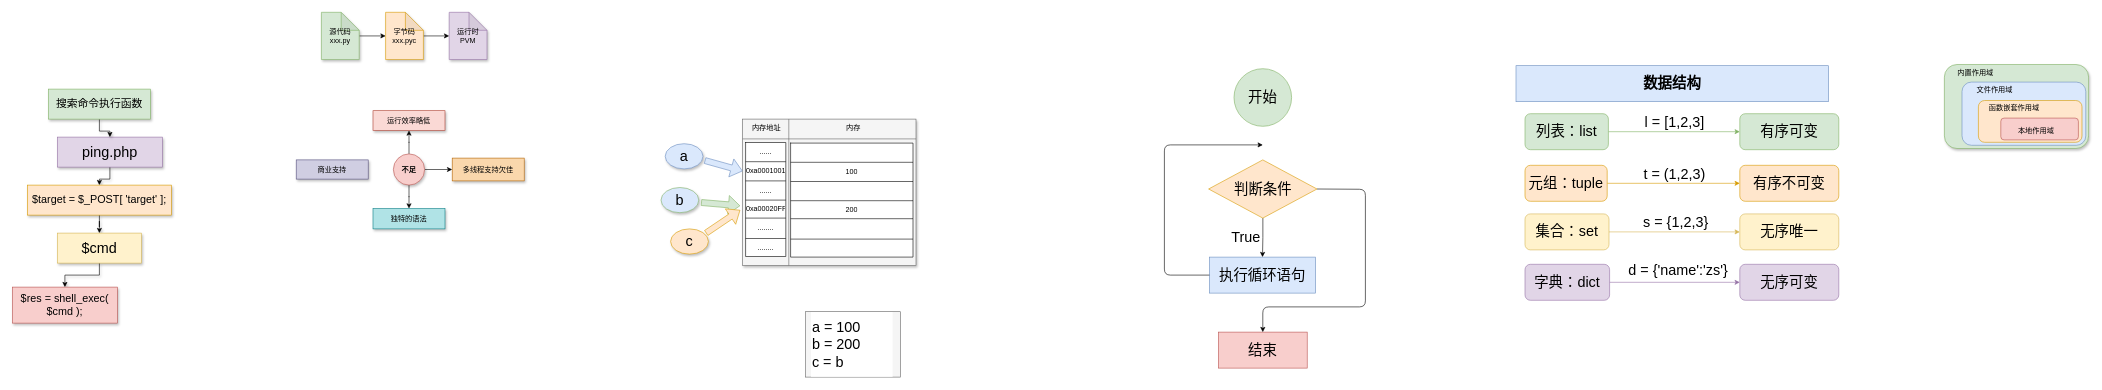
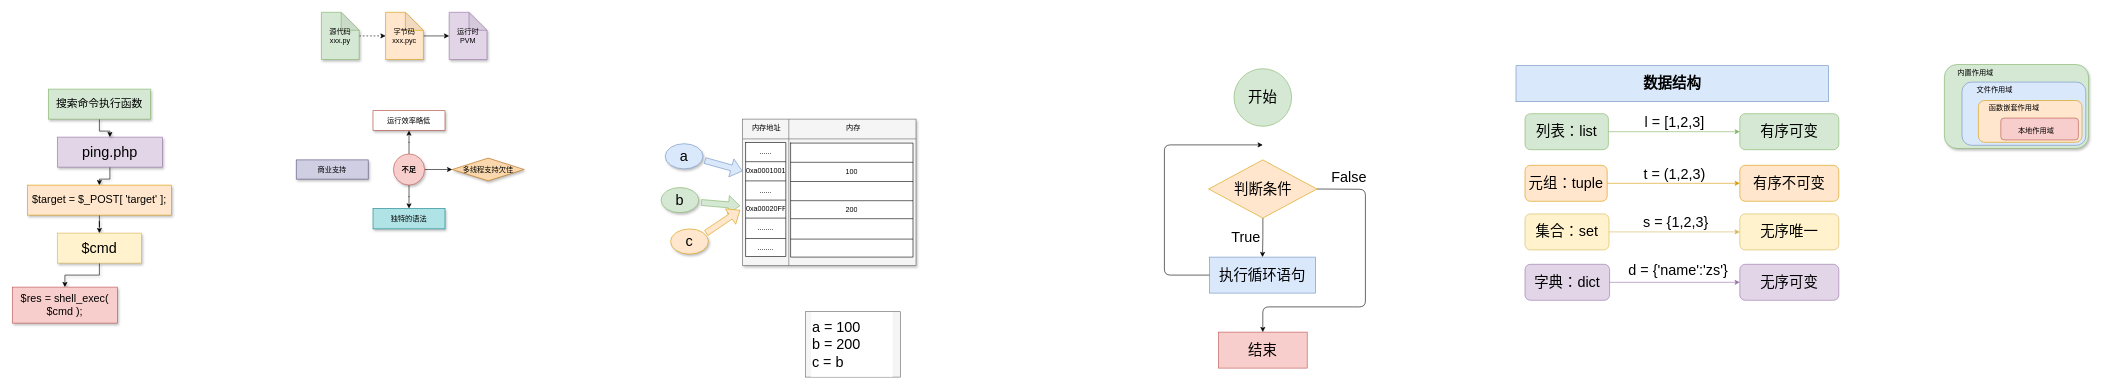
(370, 36) -> (370, 36)
(409, 121) -> (409, 121)
(488, 170) -> (488, 170)
none -> (1349, 178)
(680, 200) -> (680, 200)
